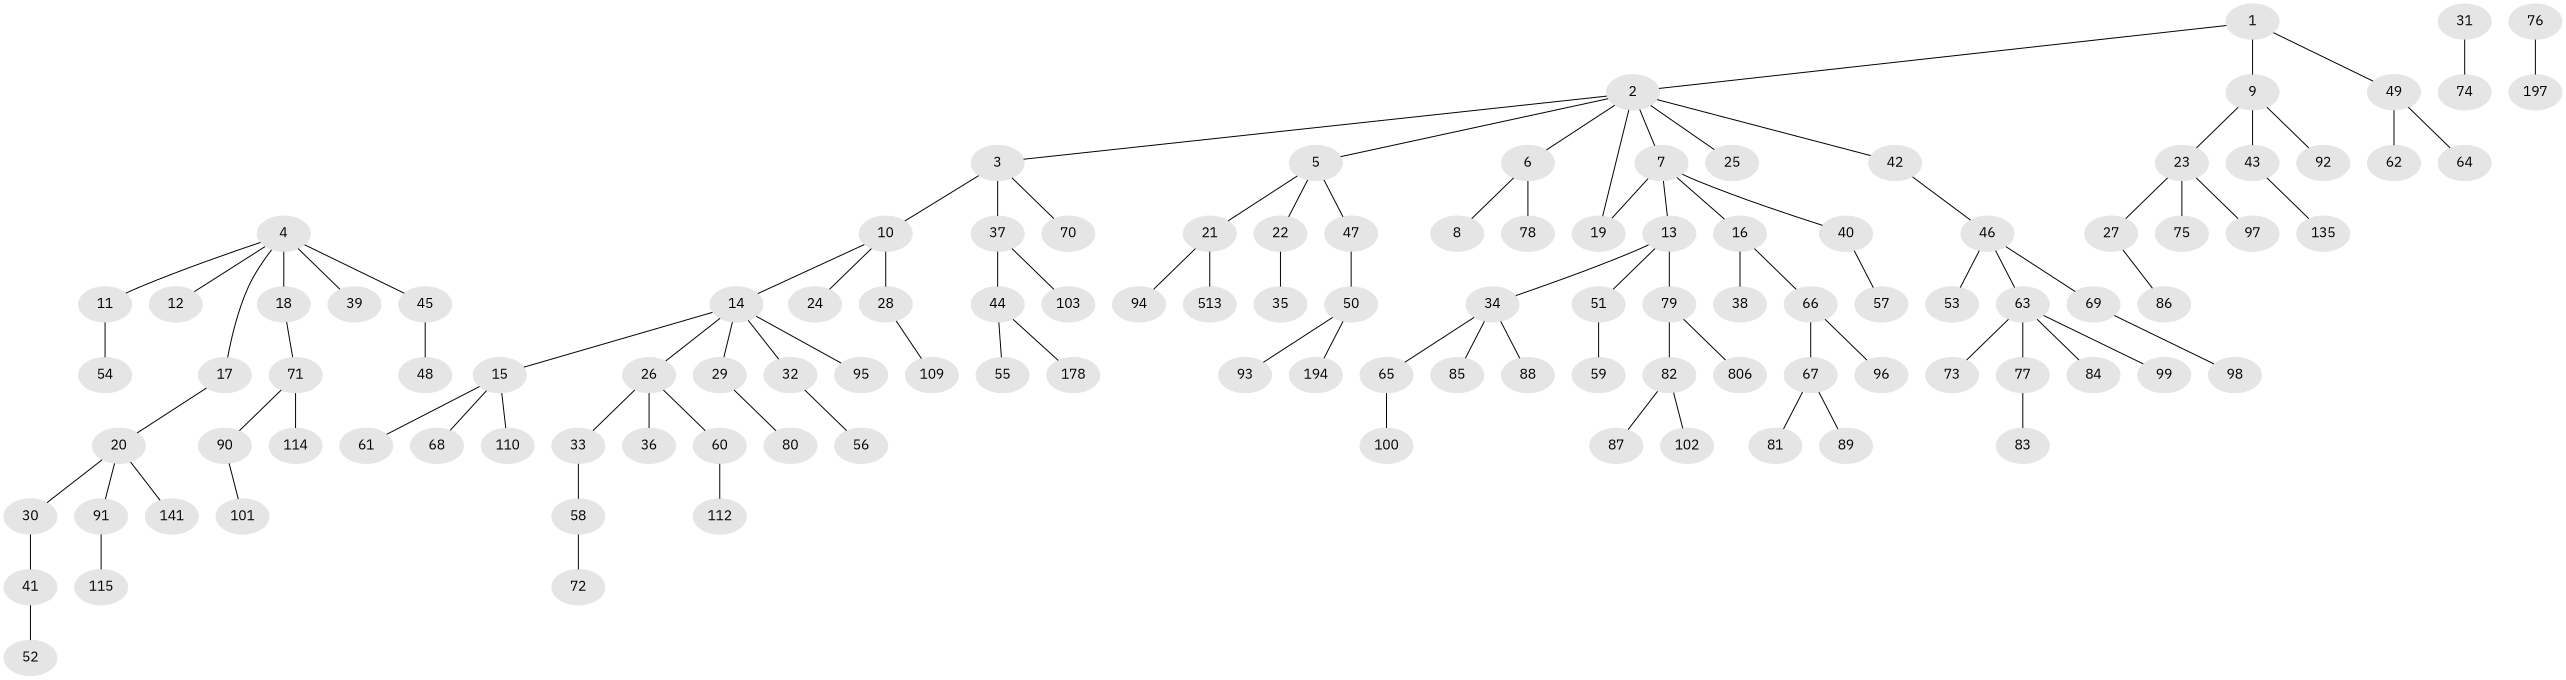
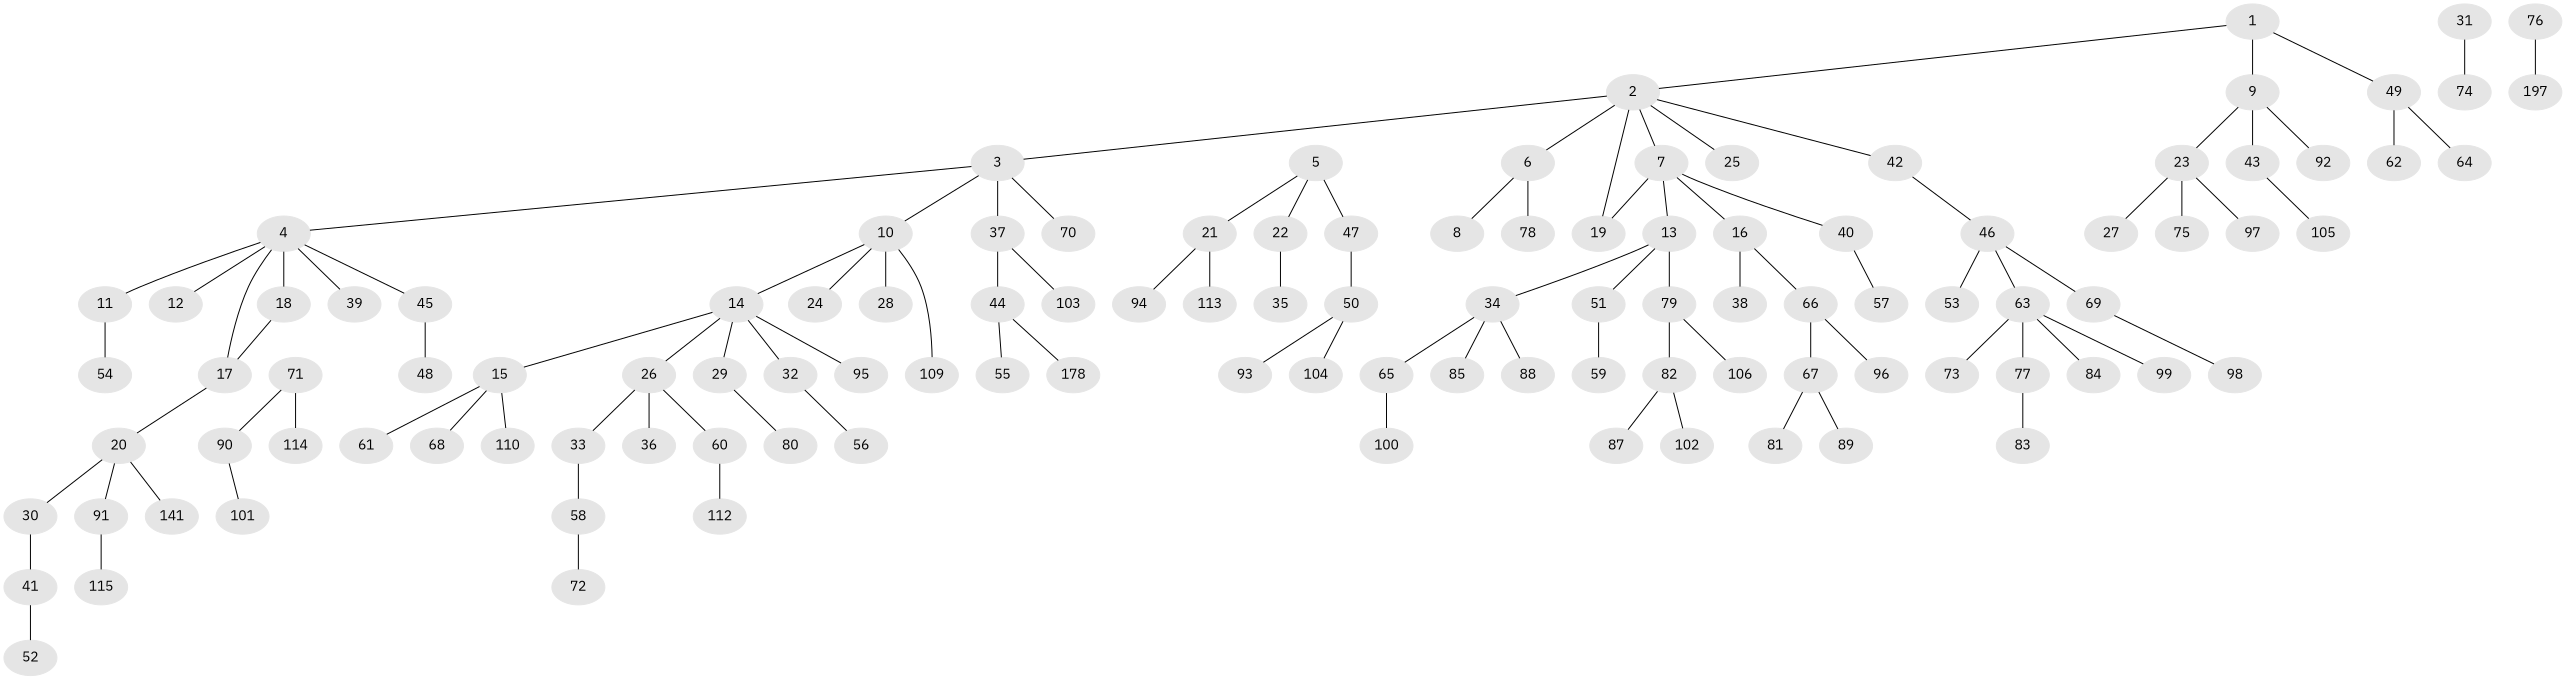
(1474, 128) -> none
none -> (641, 198)
(2323, 234) -> (2323, 234)
(1210, 304) -> (1210, 304)
(2164, 304) -> none
(290, 340) -> (254, 340)
(909, 340) -> (925, 300)
(1316, 375) -> (1316, 375)
(1740, 375) -> (1740, 375)
